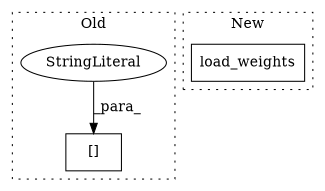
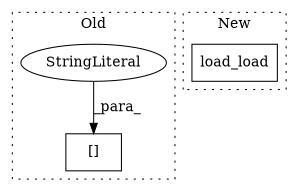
(248, 63) -> (235, 63)
